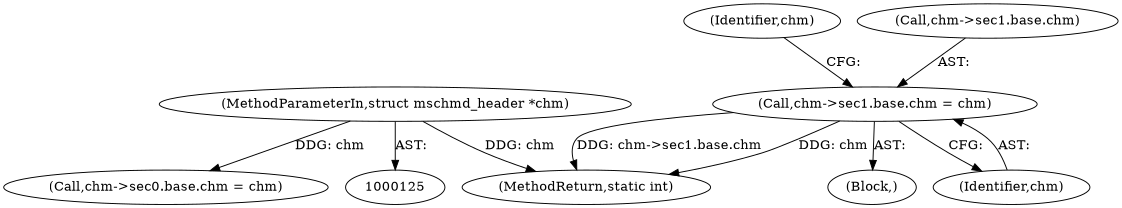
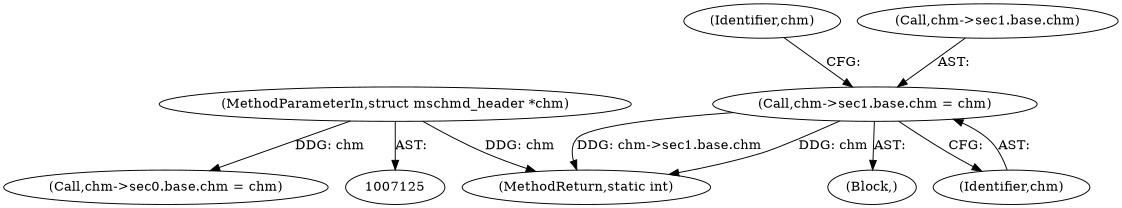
(395, 187) -> (395, 187)
